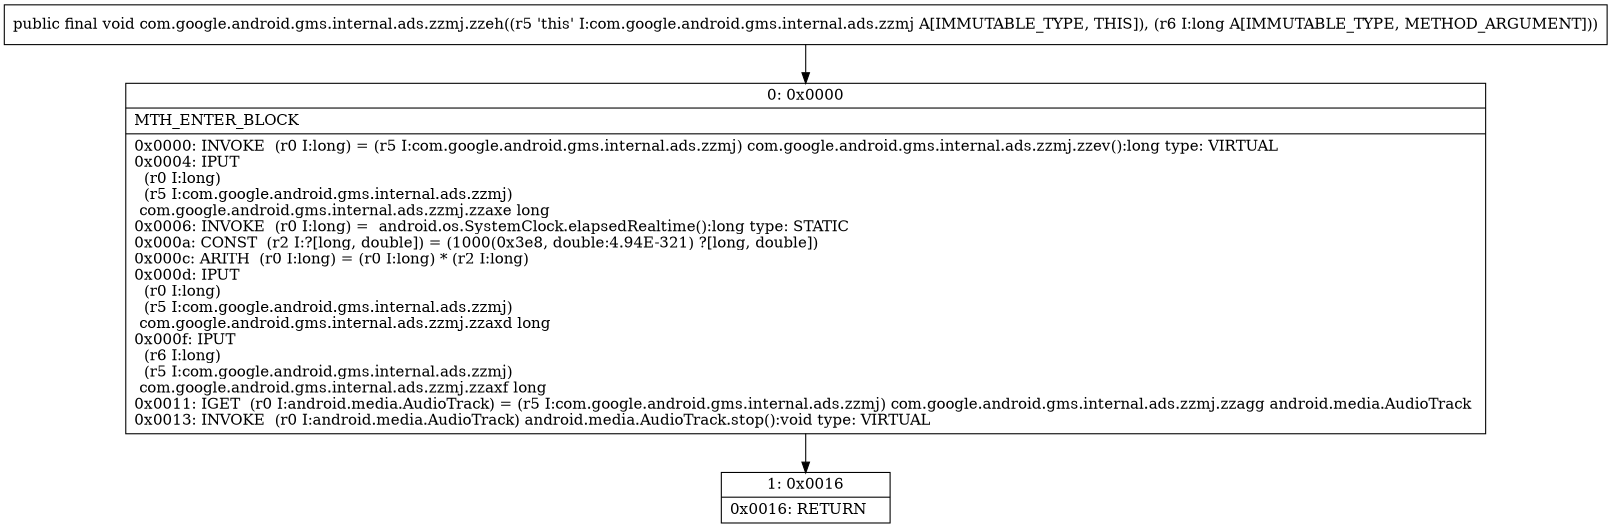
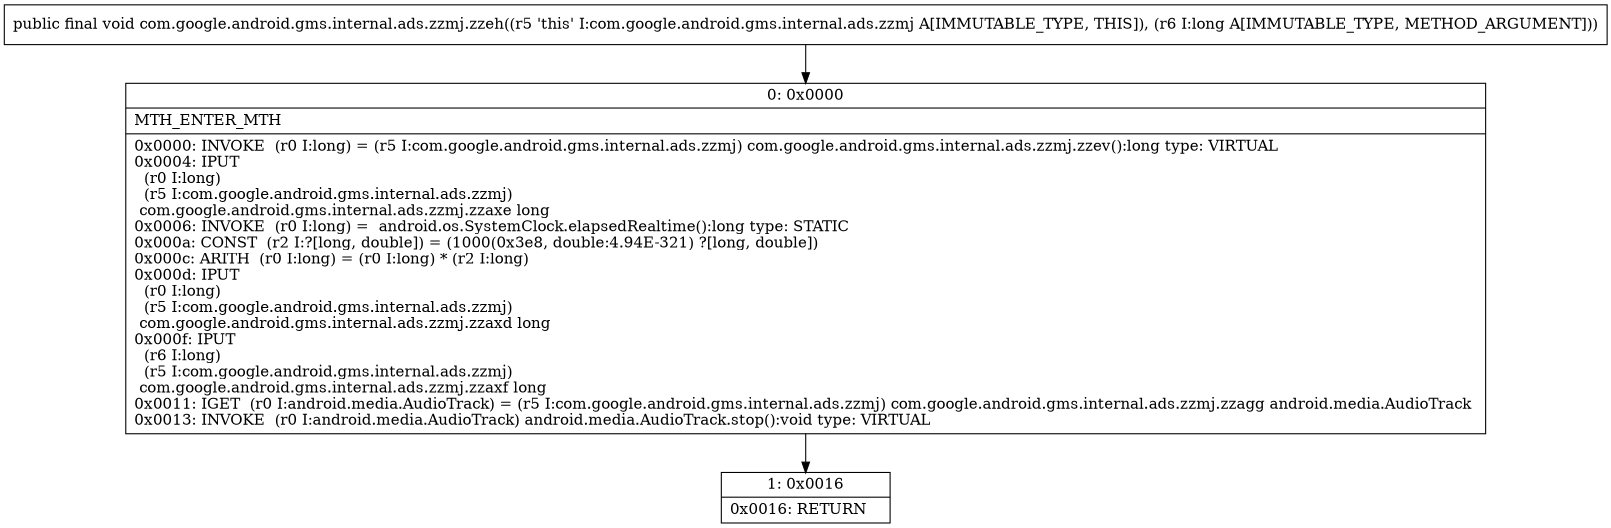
(217, 120) -> (208, 120)
